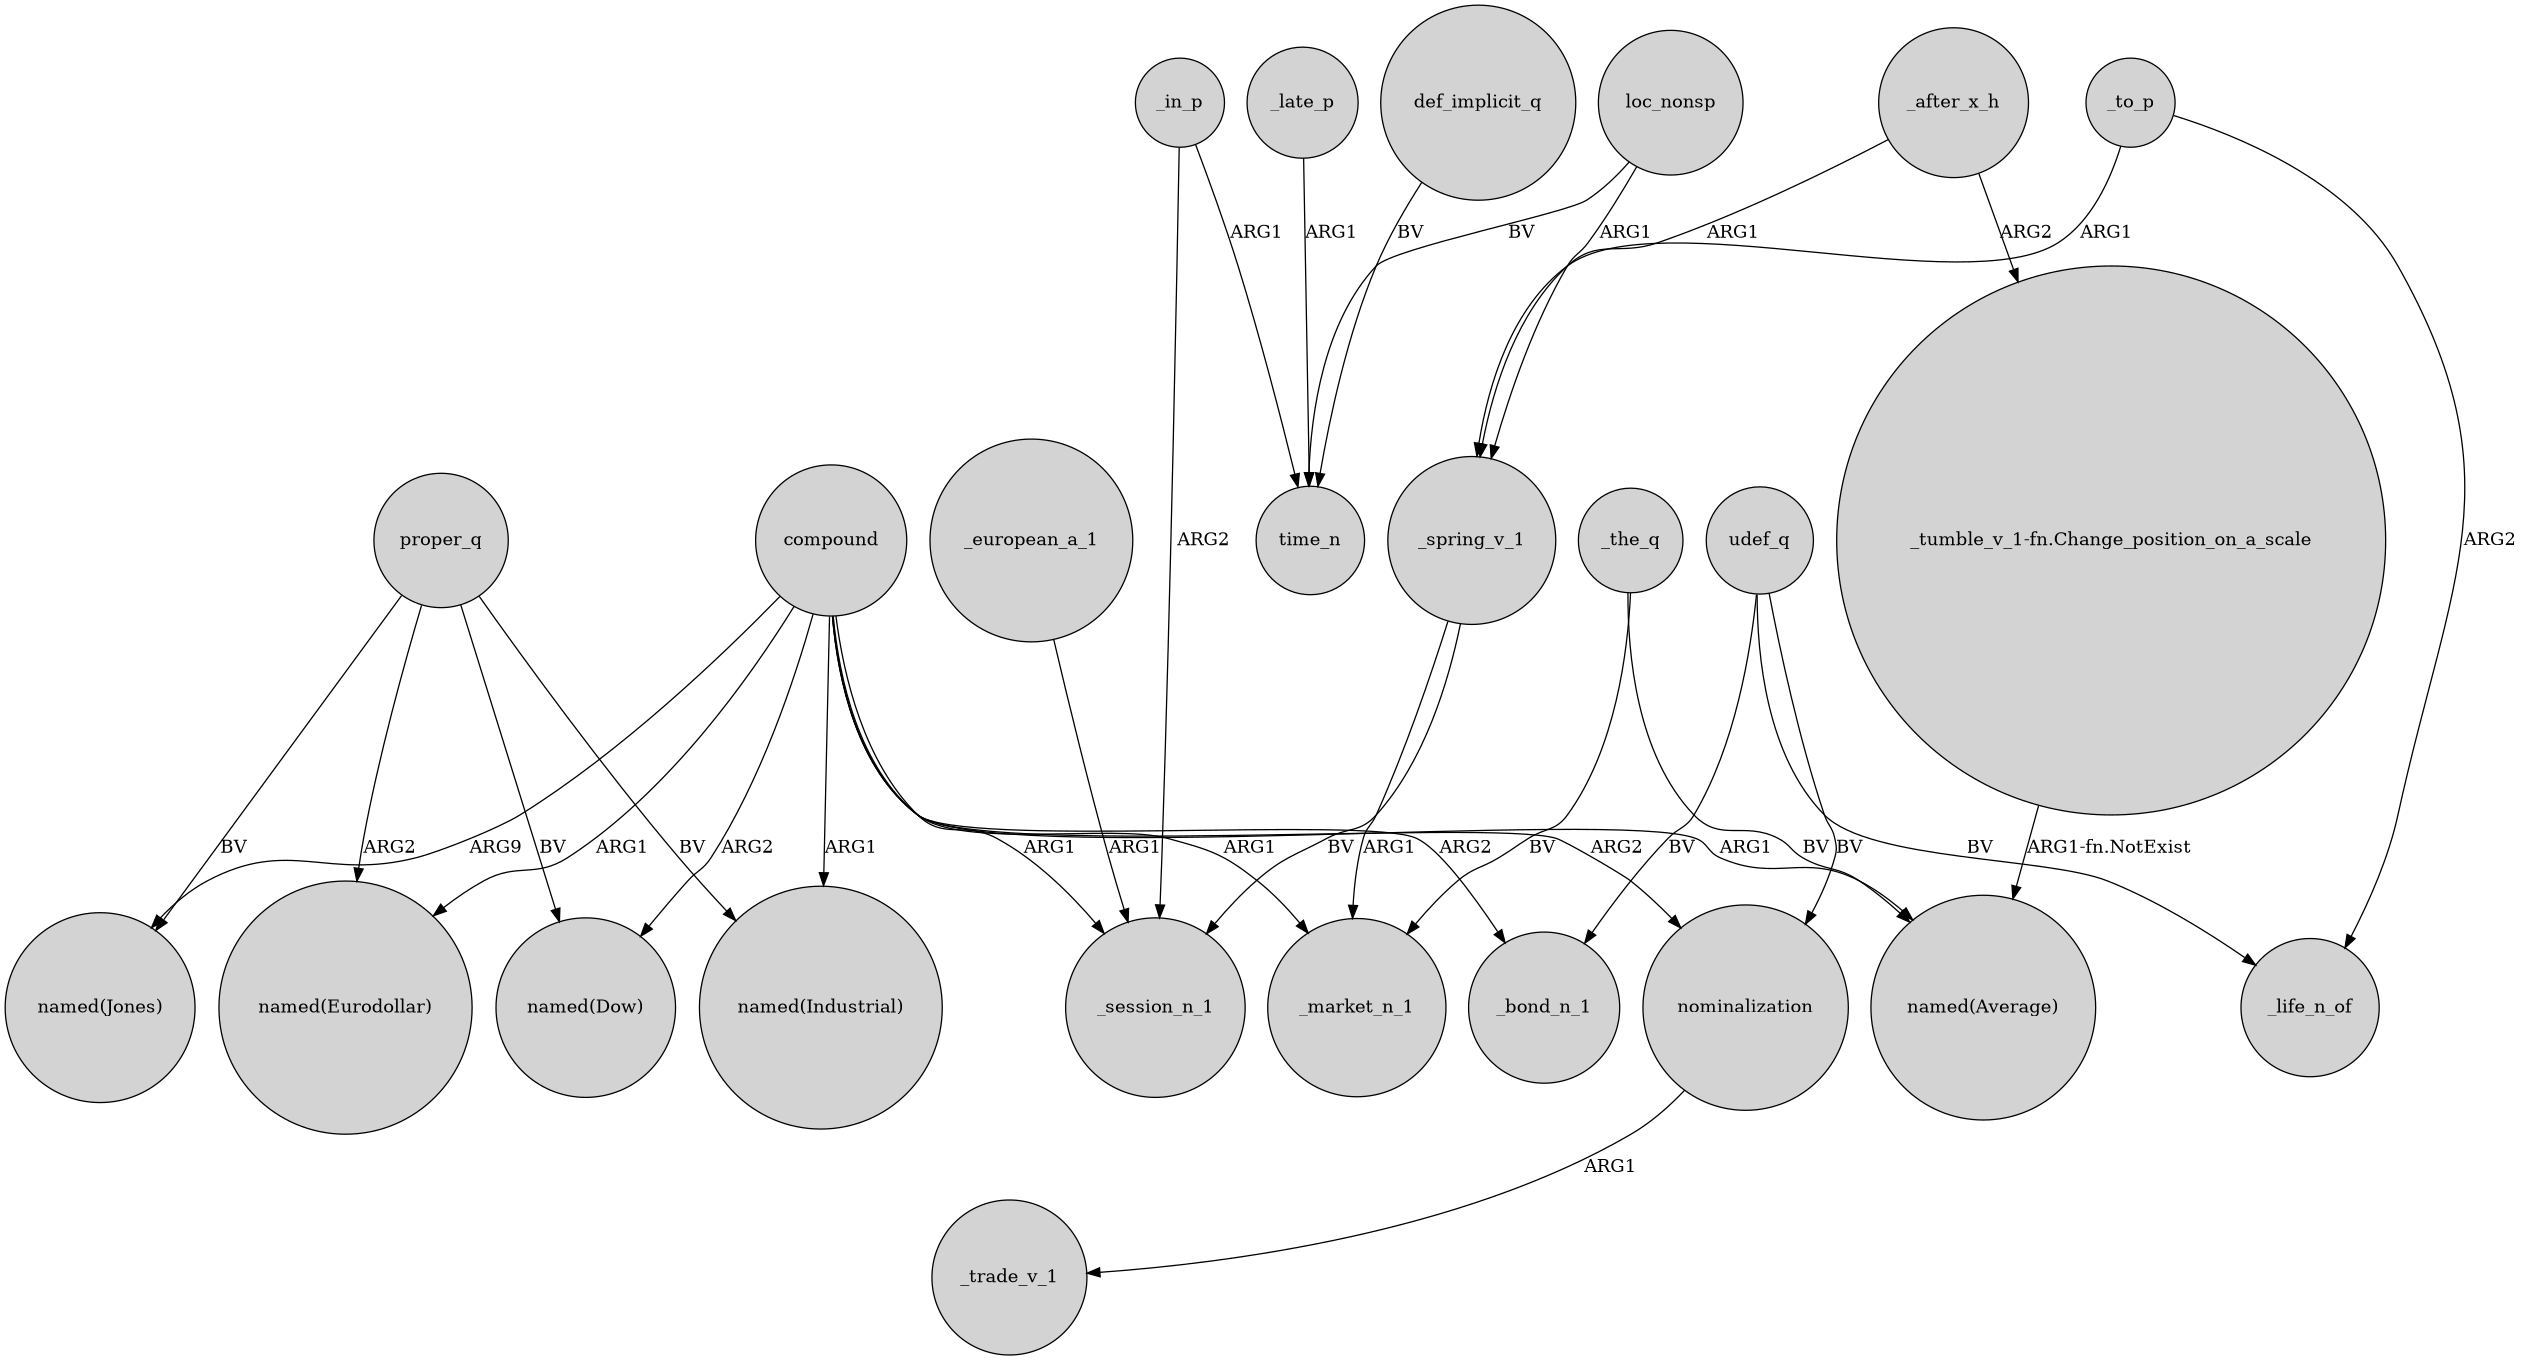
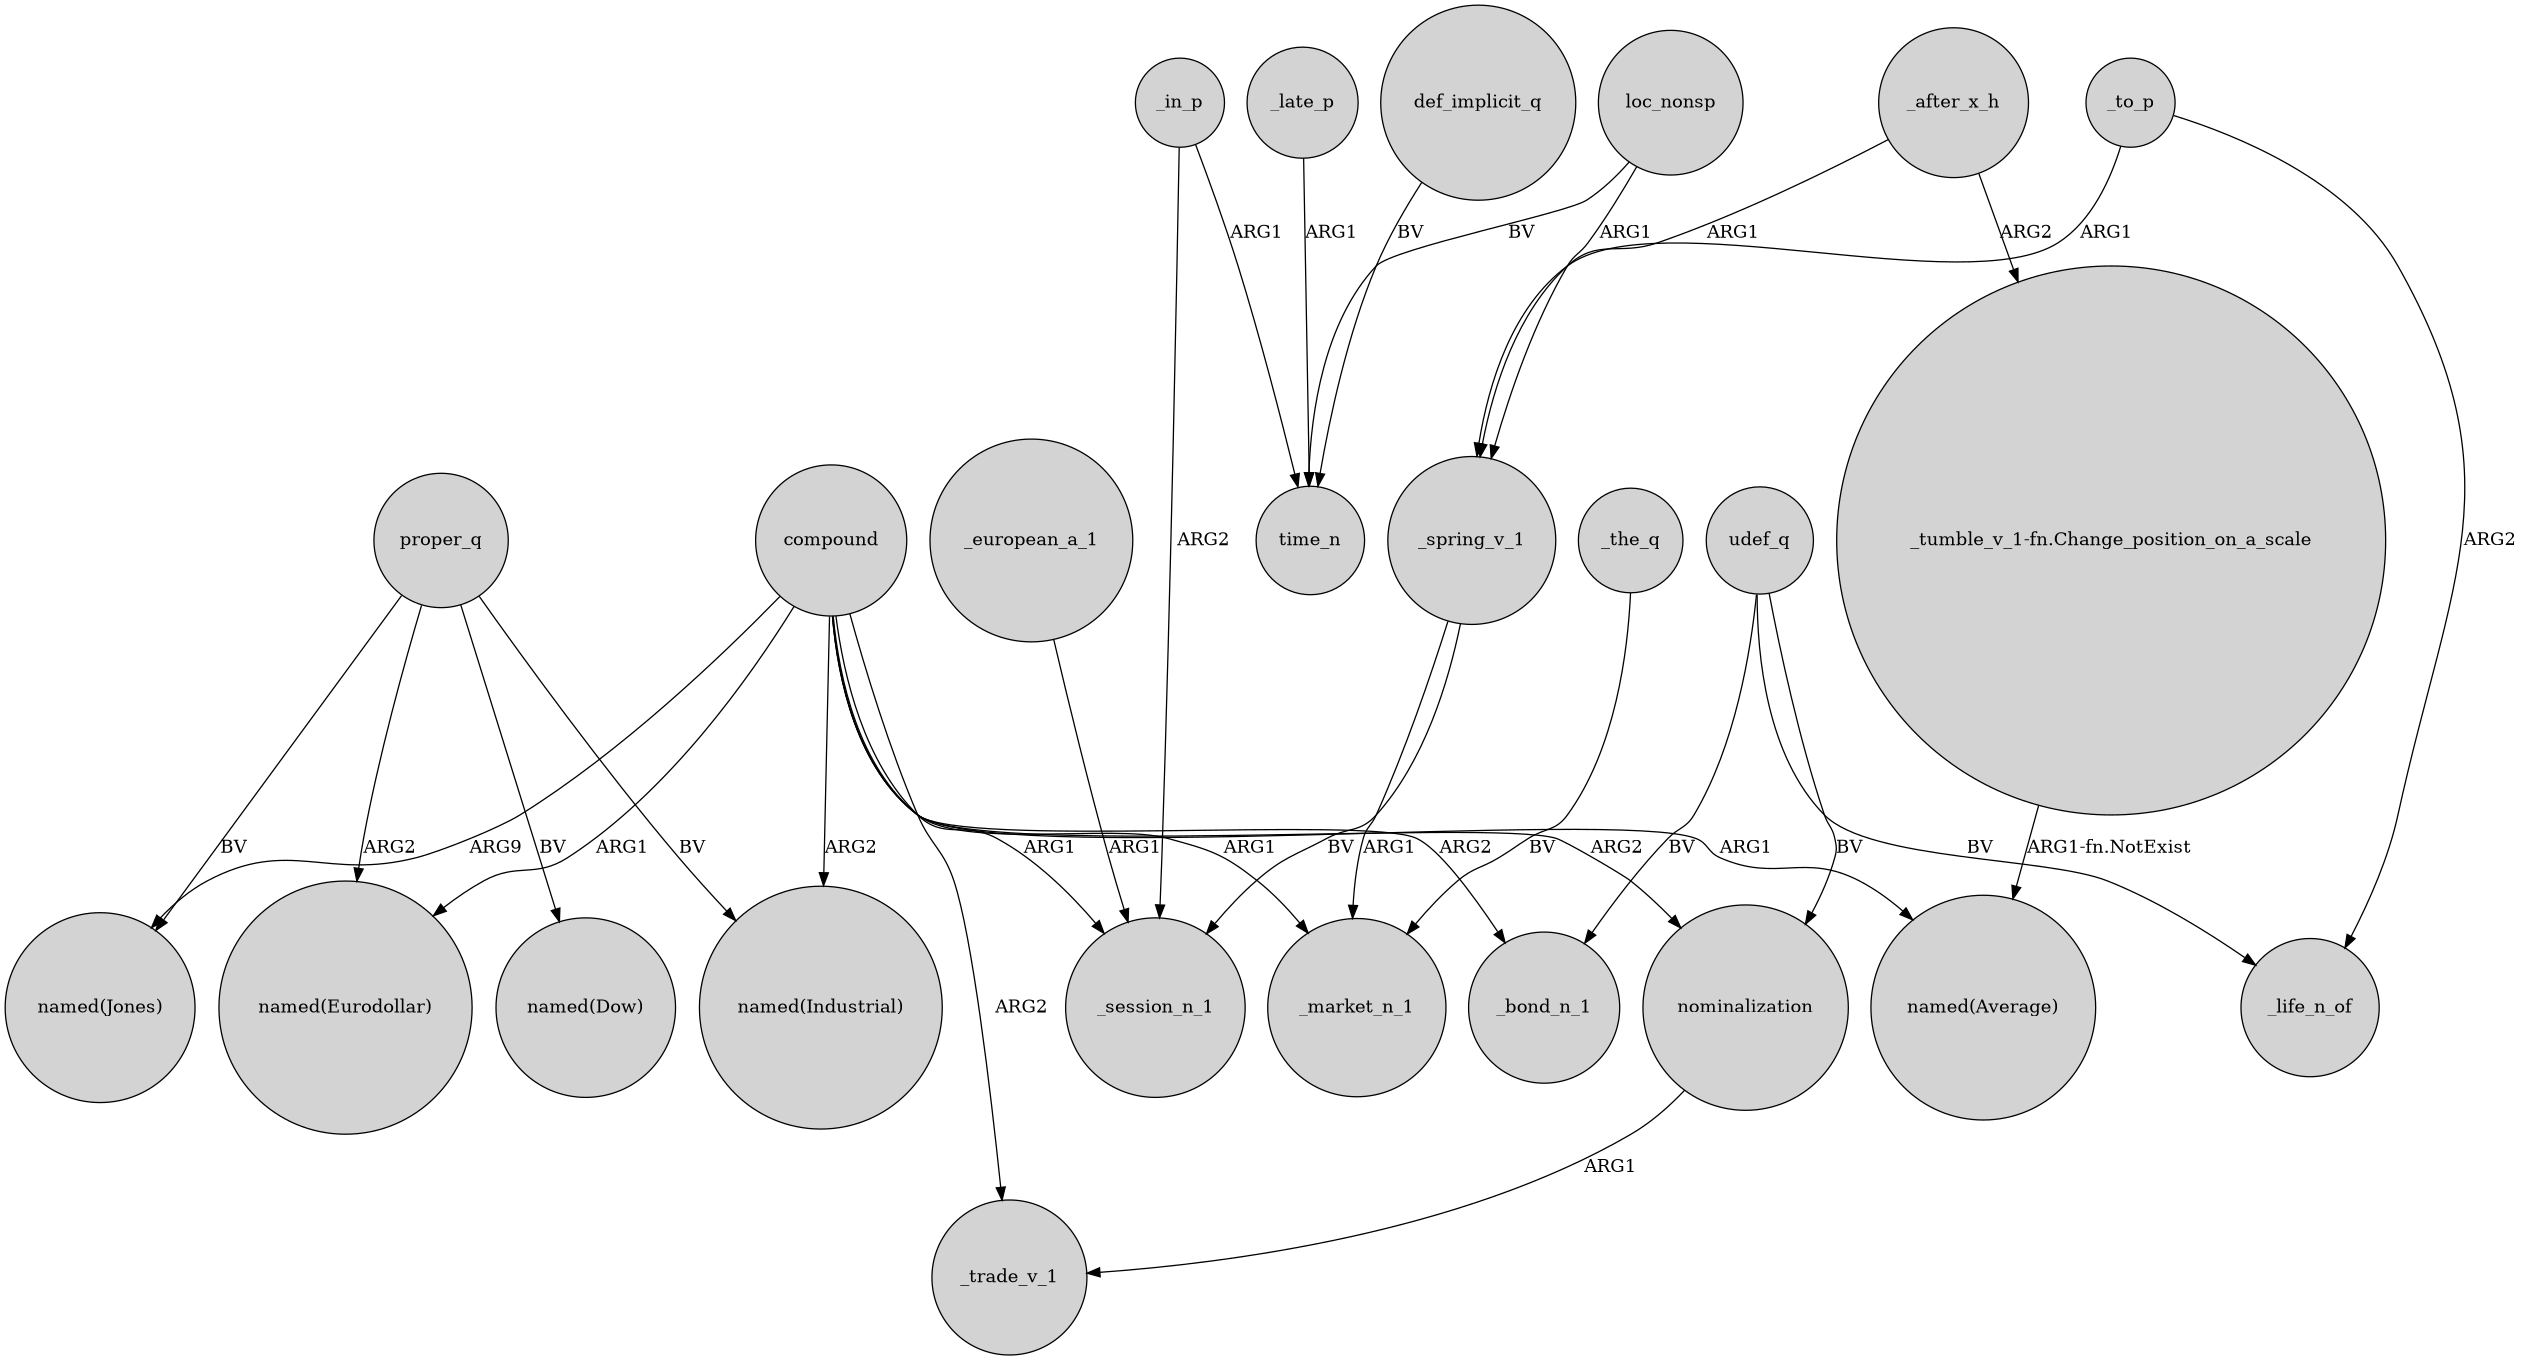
(752, 782) -> (957, 892)
(1686, 805) -> none
(851, 848) -> (851, 848)
